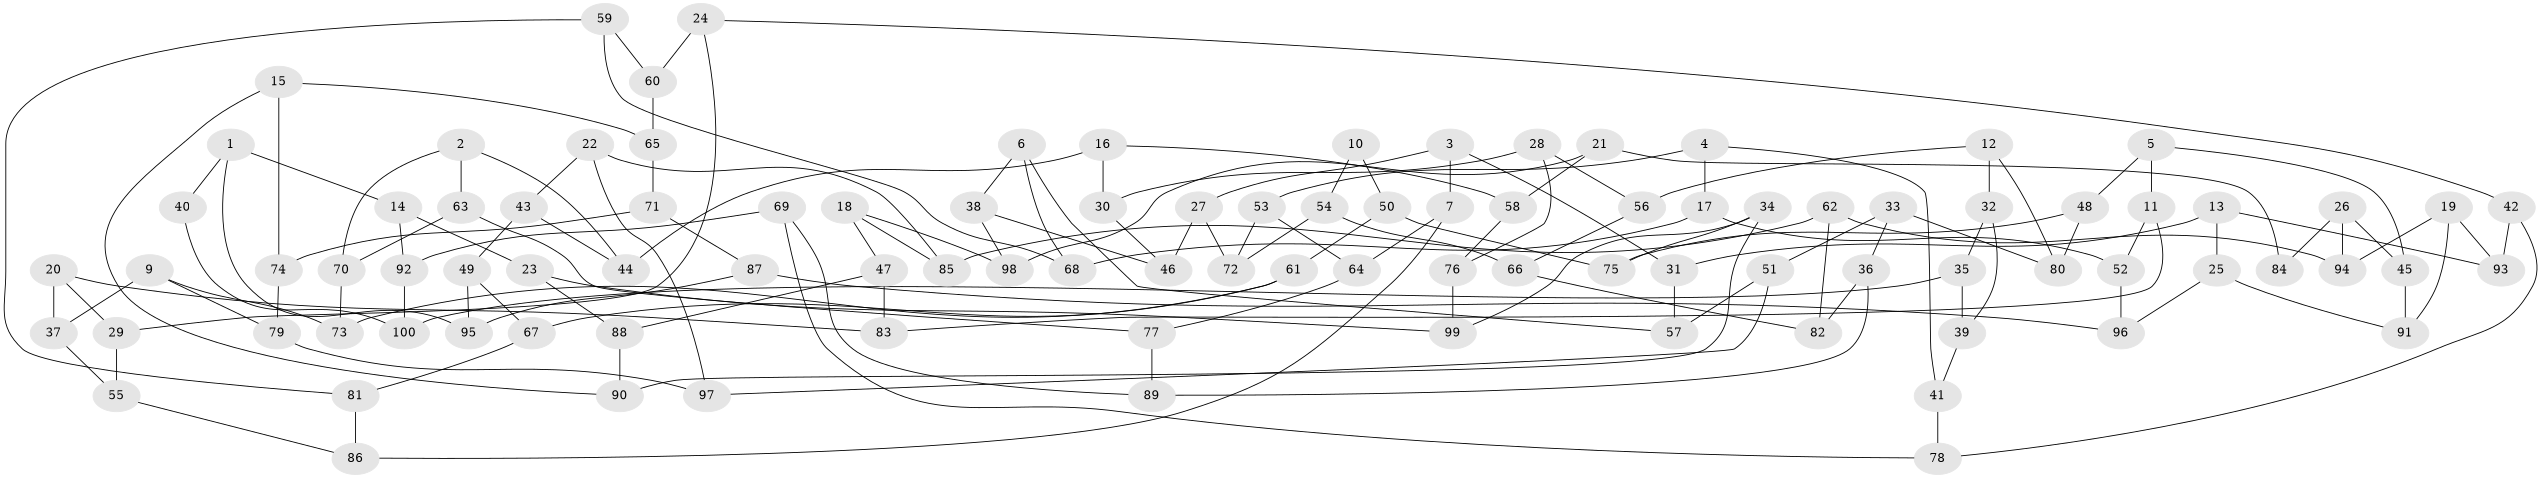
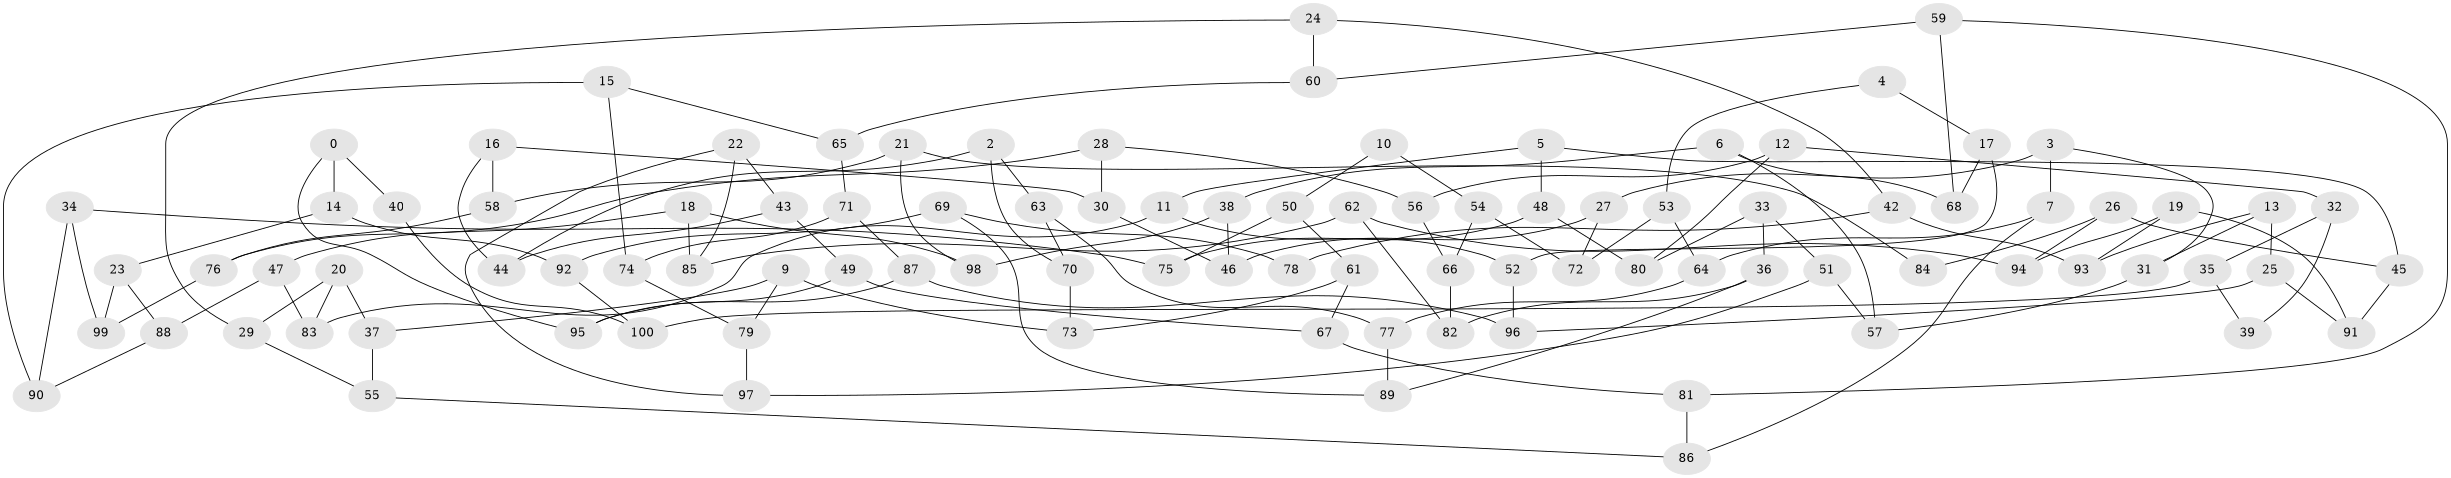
(231, 145) -> (334, 145)
(1938, 396) -> none
